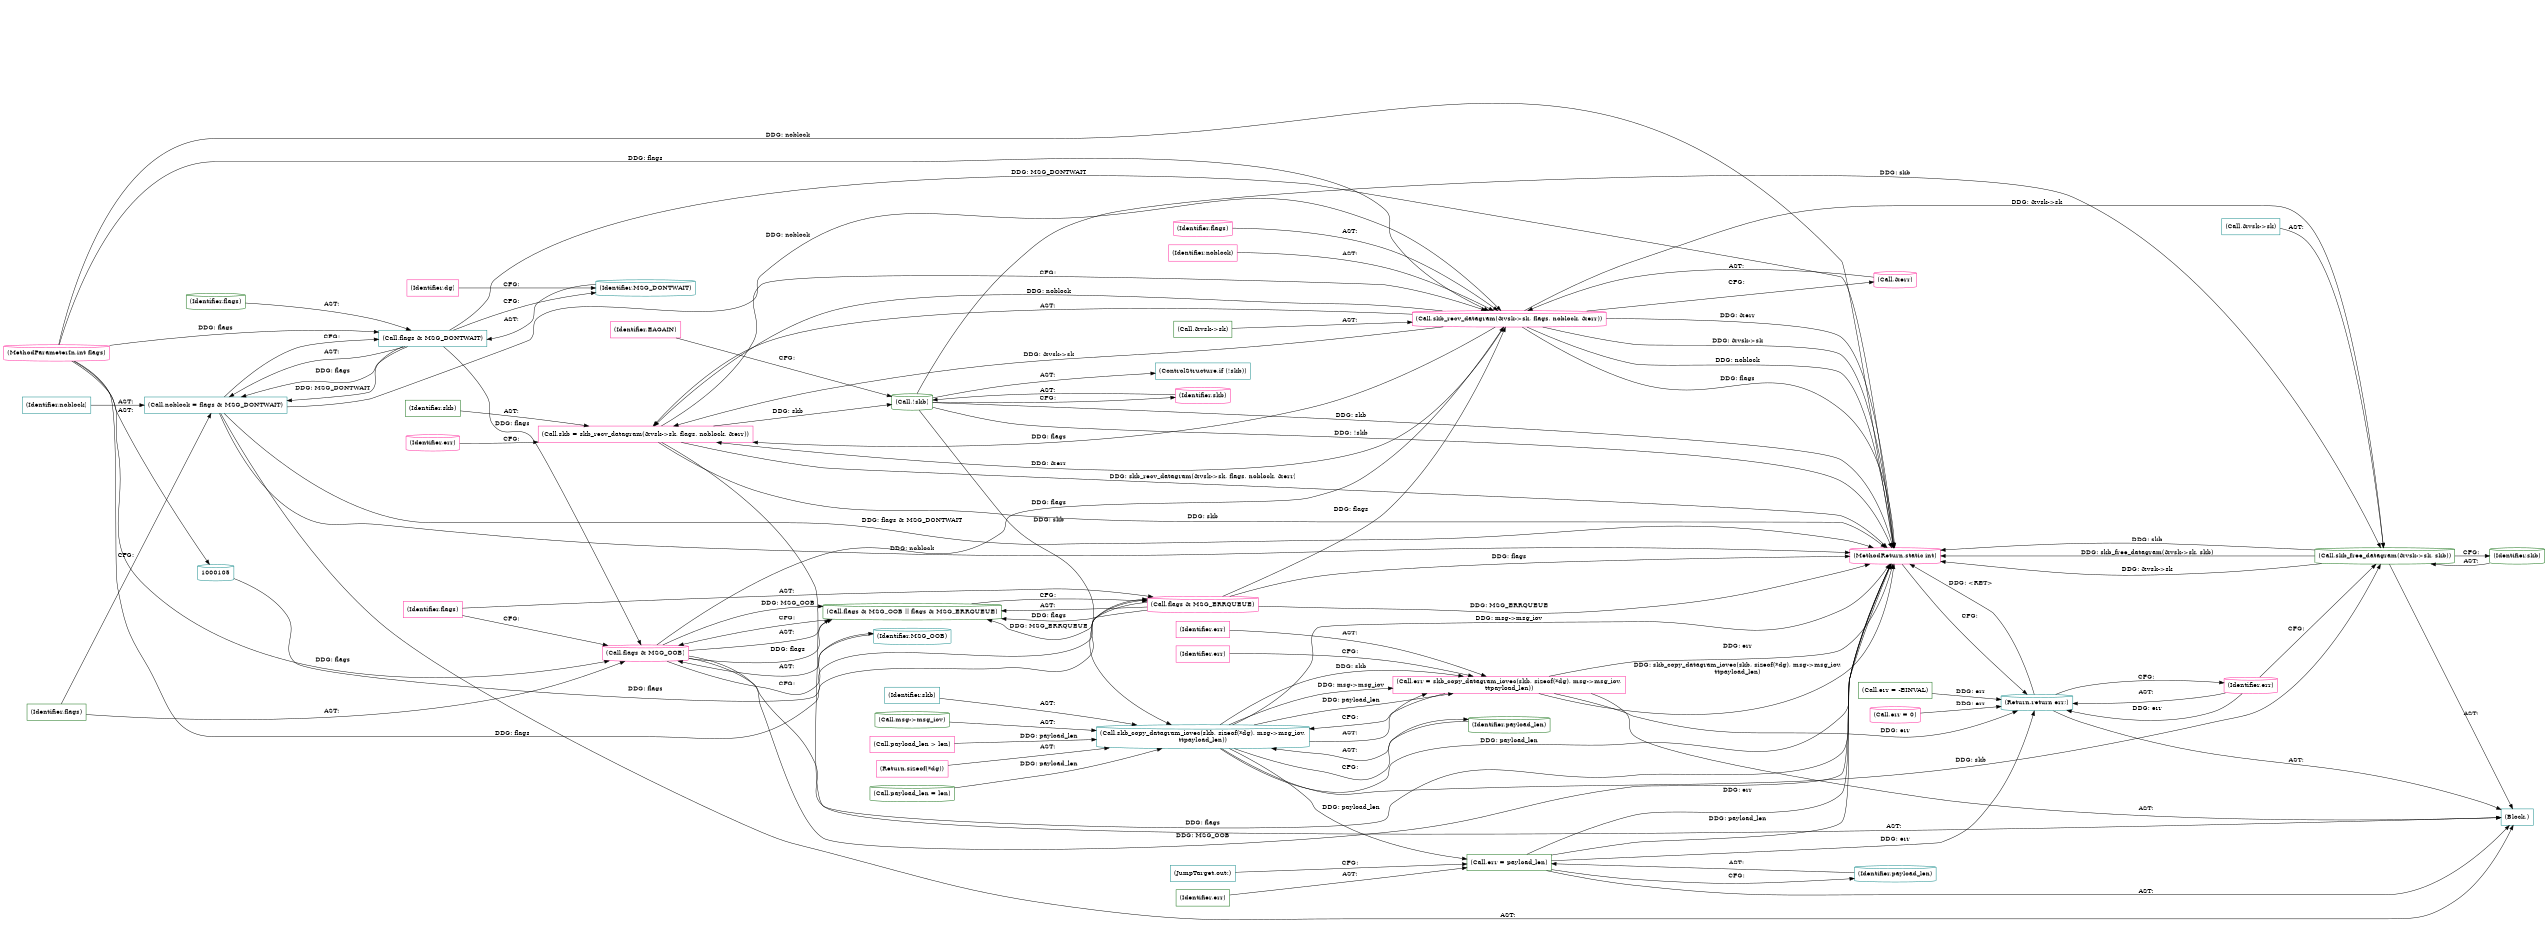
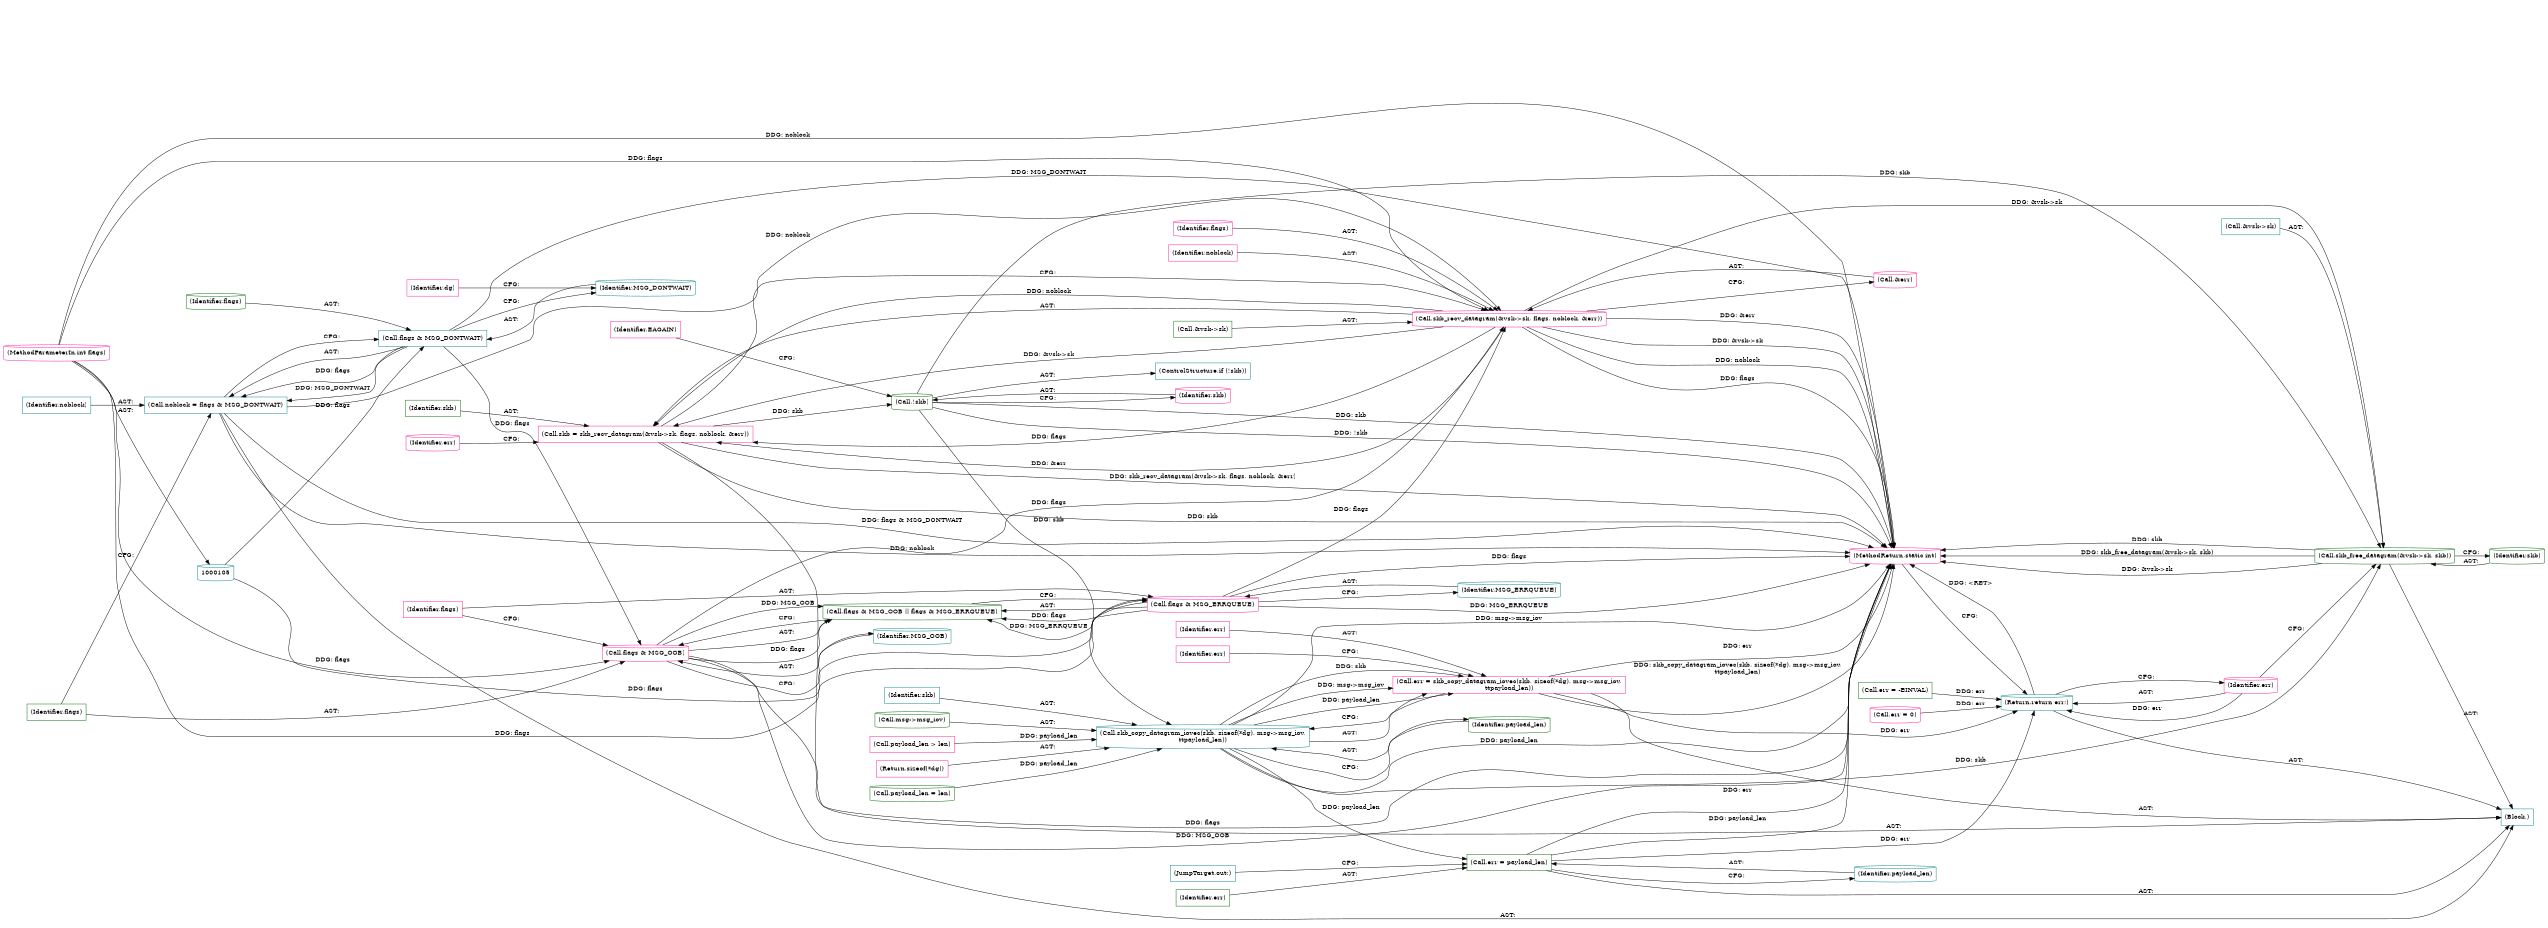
(242, 333) -> (327, 461)
none -> (1509, 590)
